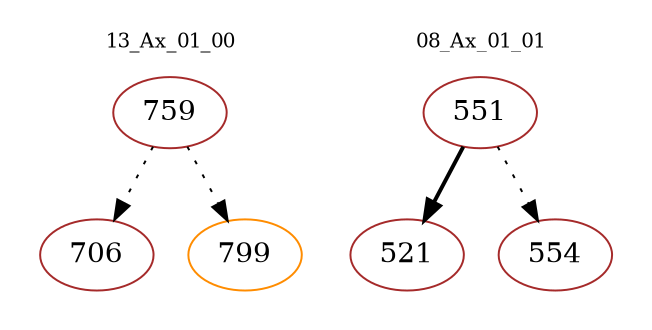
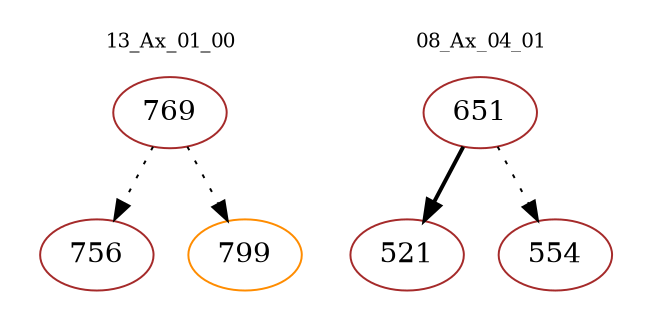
(481, 42) -> (481, 42)
(170, 113) -> (170, 113)
(480, 113) -> (480, 113)
(97, 255) -> (97, 255)
